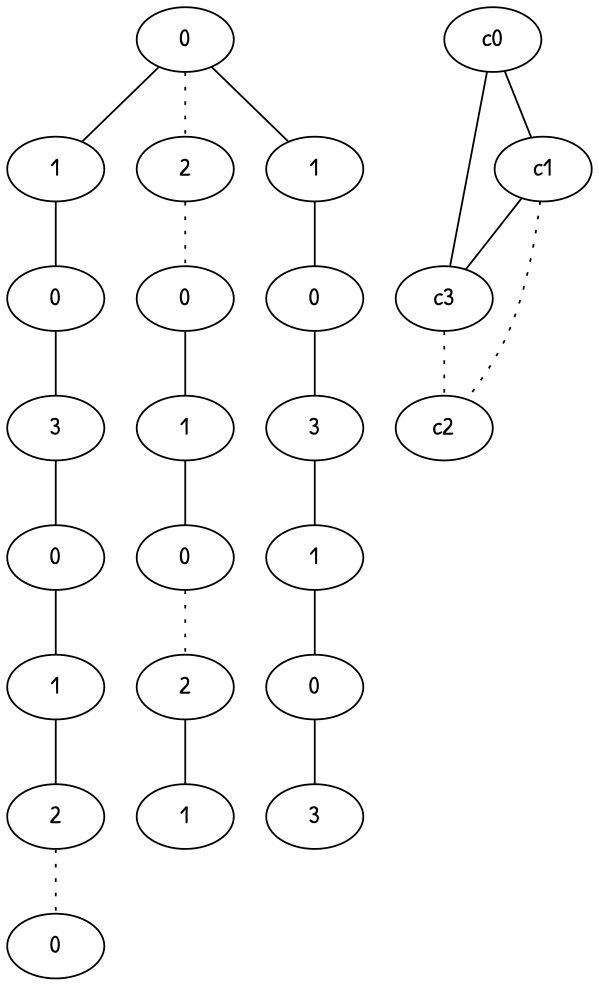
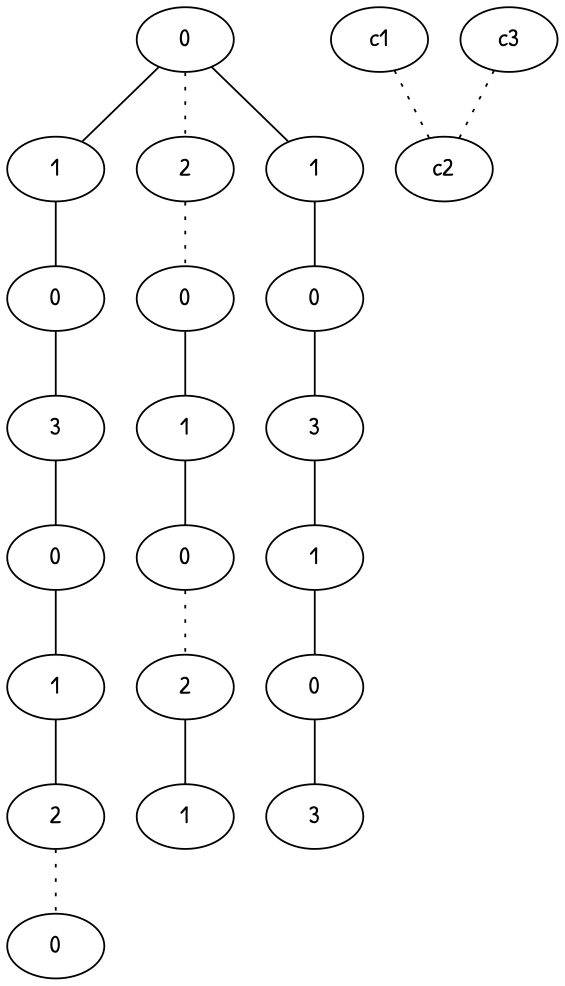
(493, 40) -> none
(494, 234) -> none
